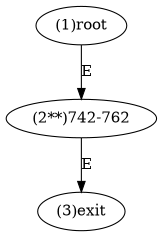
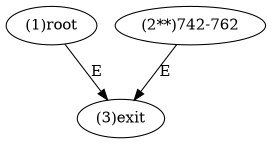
(81, 67) -> (83, 68)
